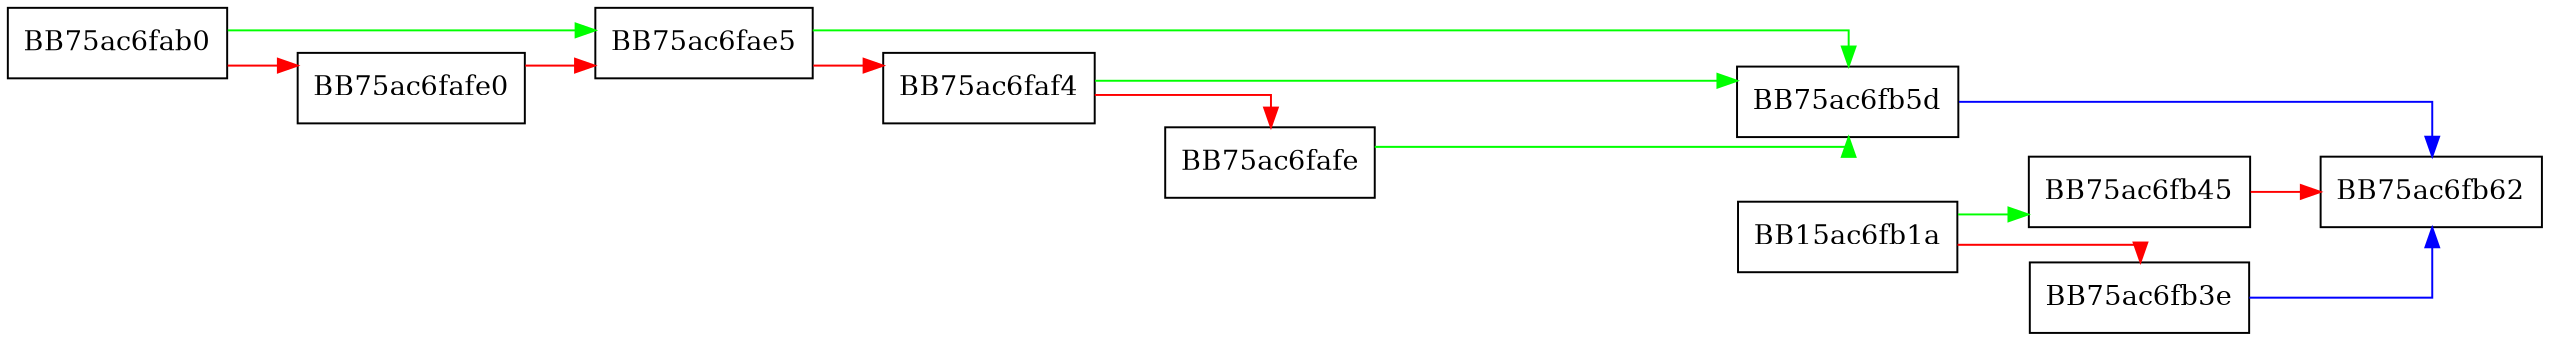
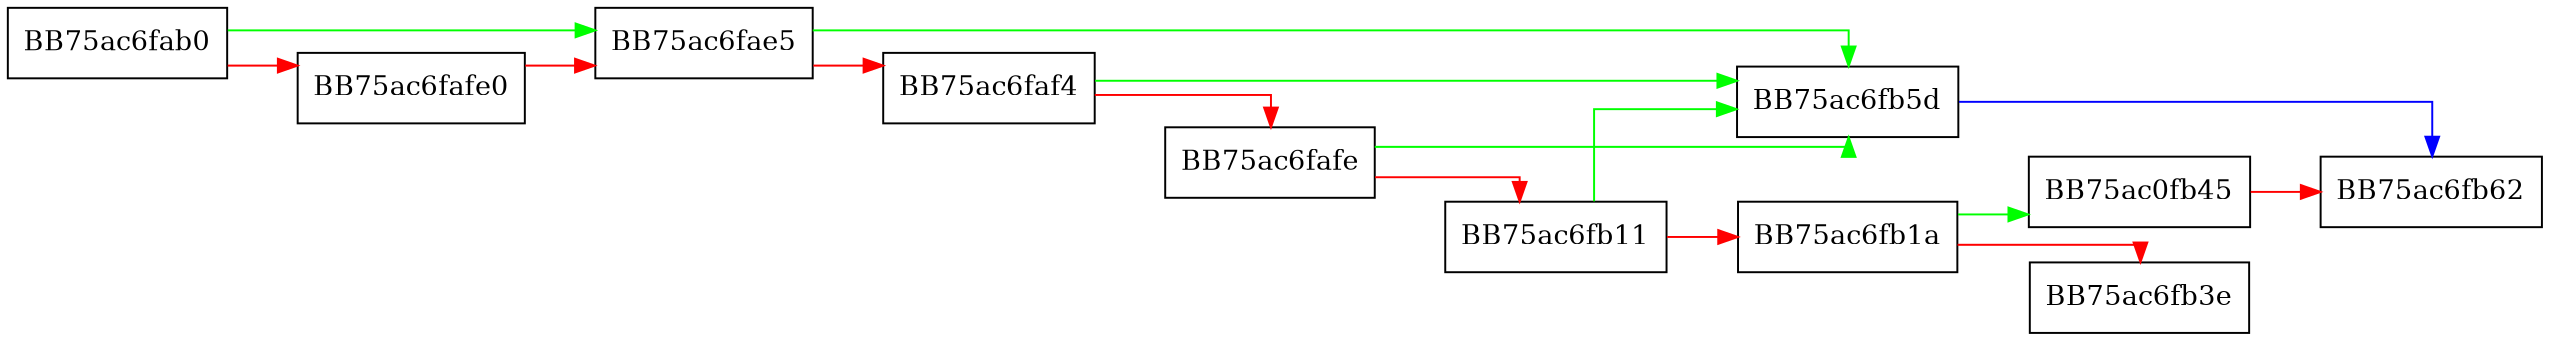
(2139, 192) -> (2139, 192)
none -> (1556, 237)
(1848, 237) -> (1848, 237)
(2366, 298) -> none
